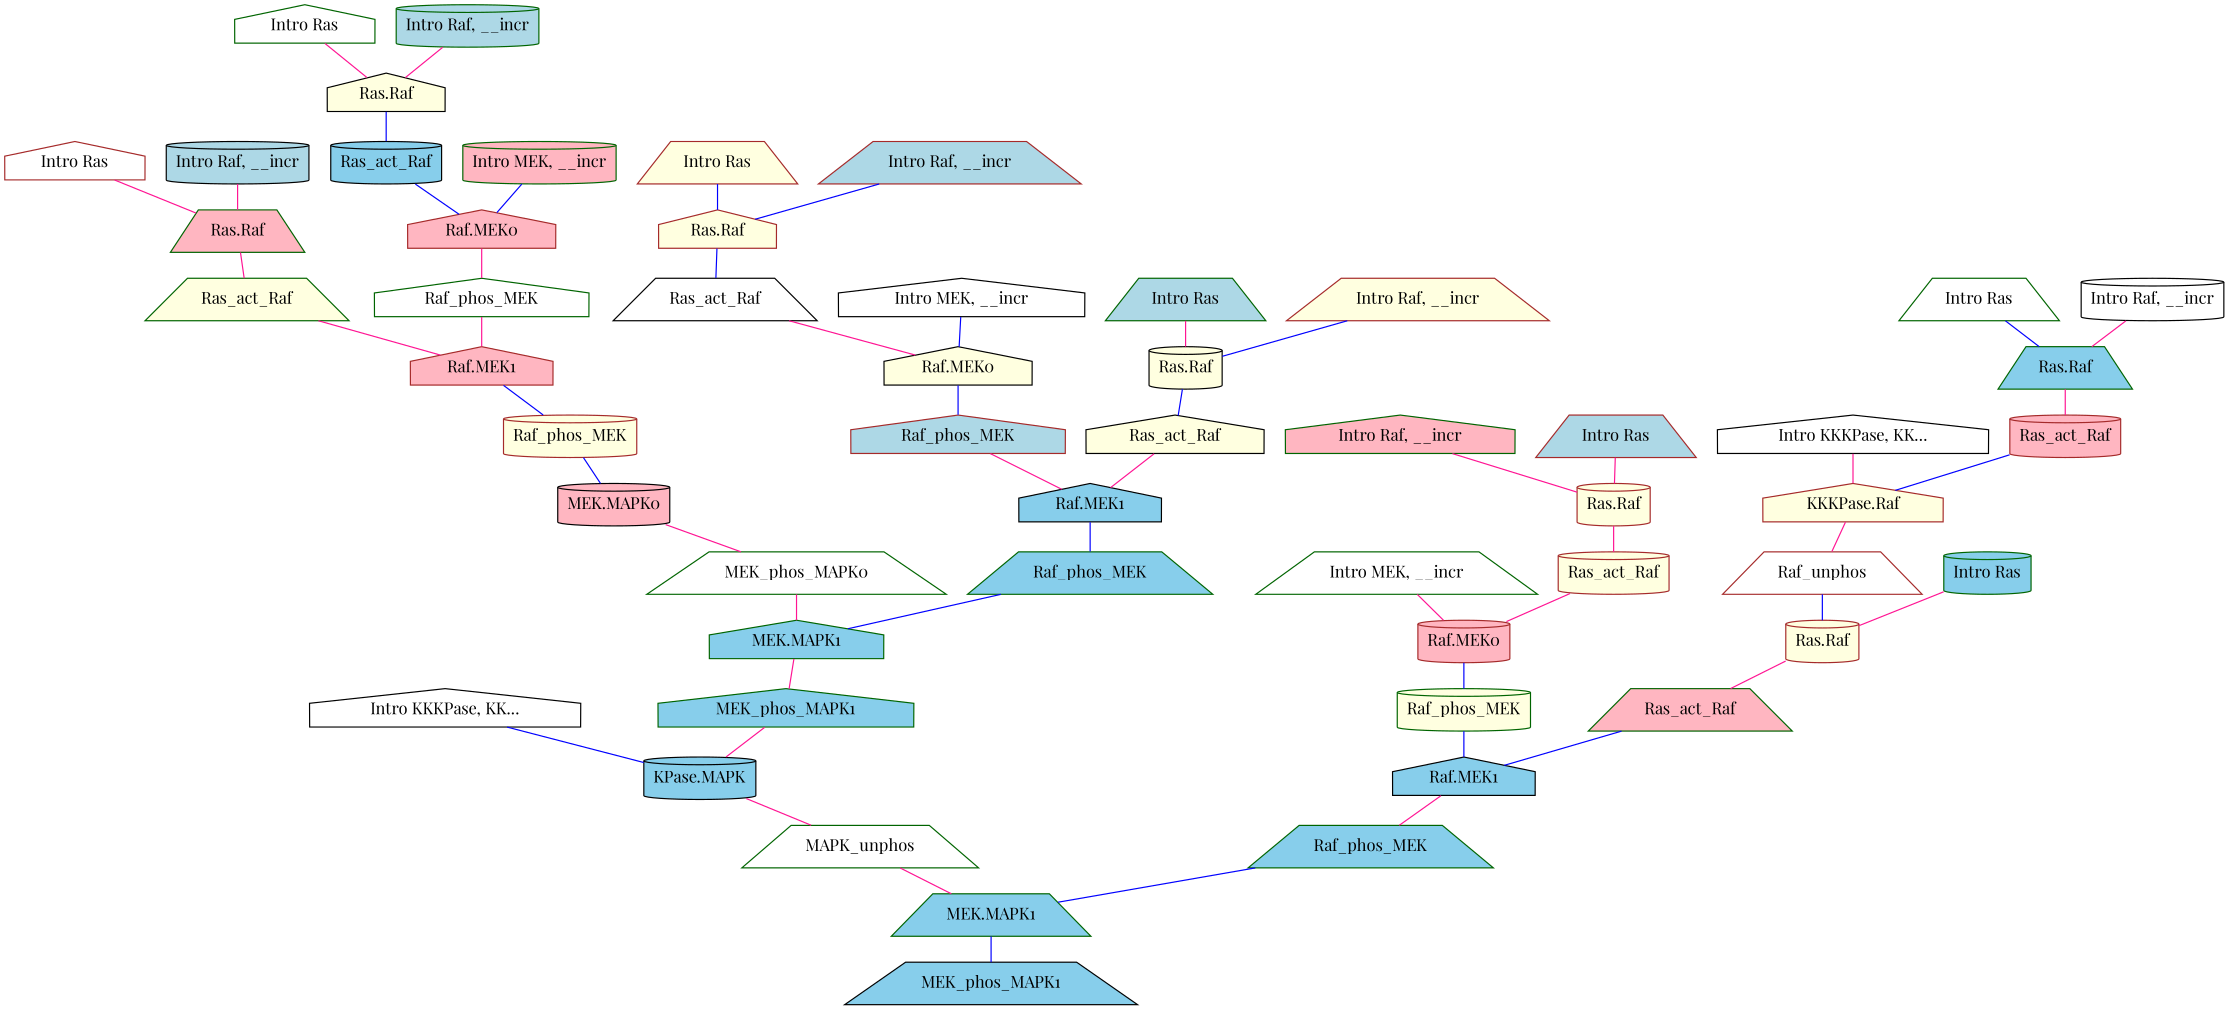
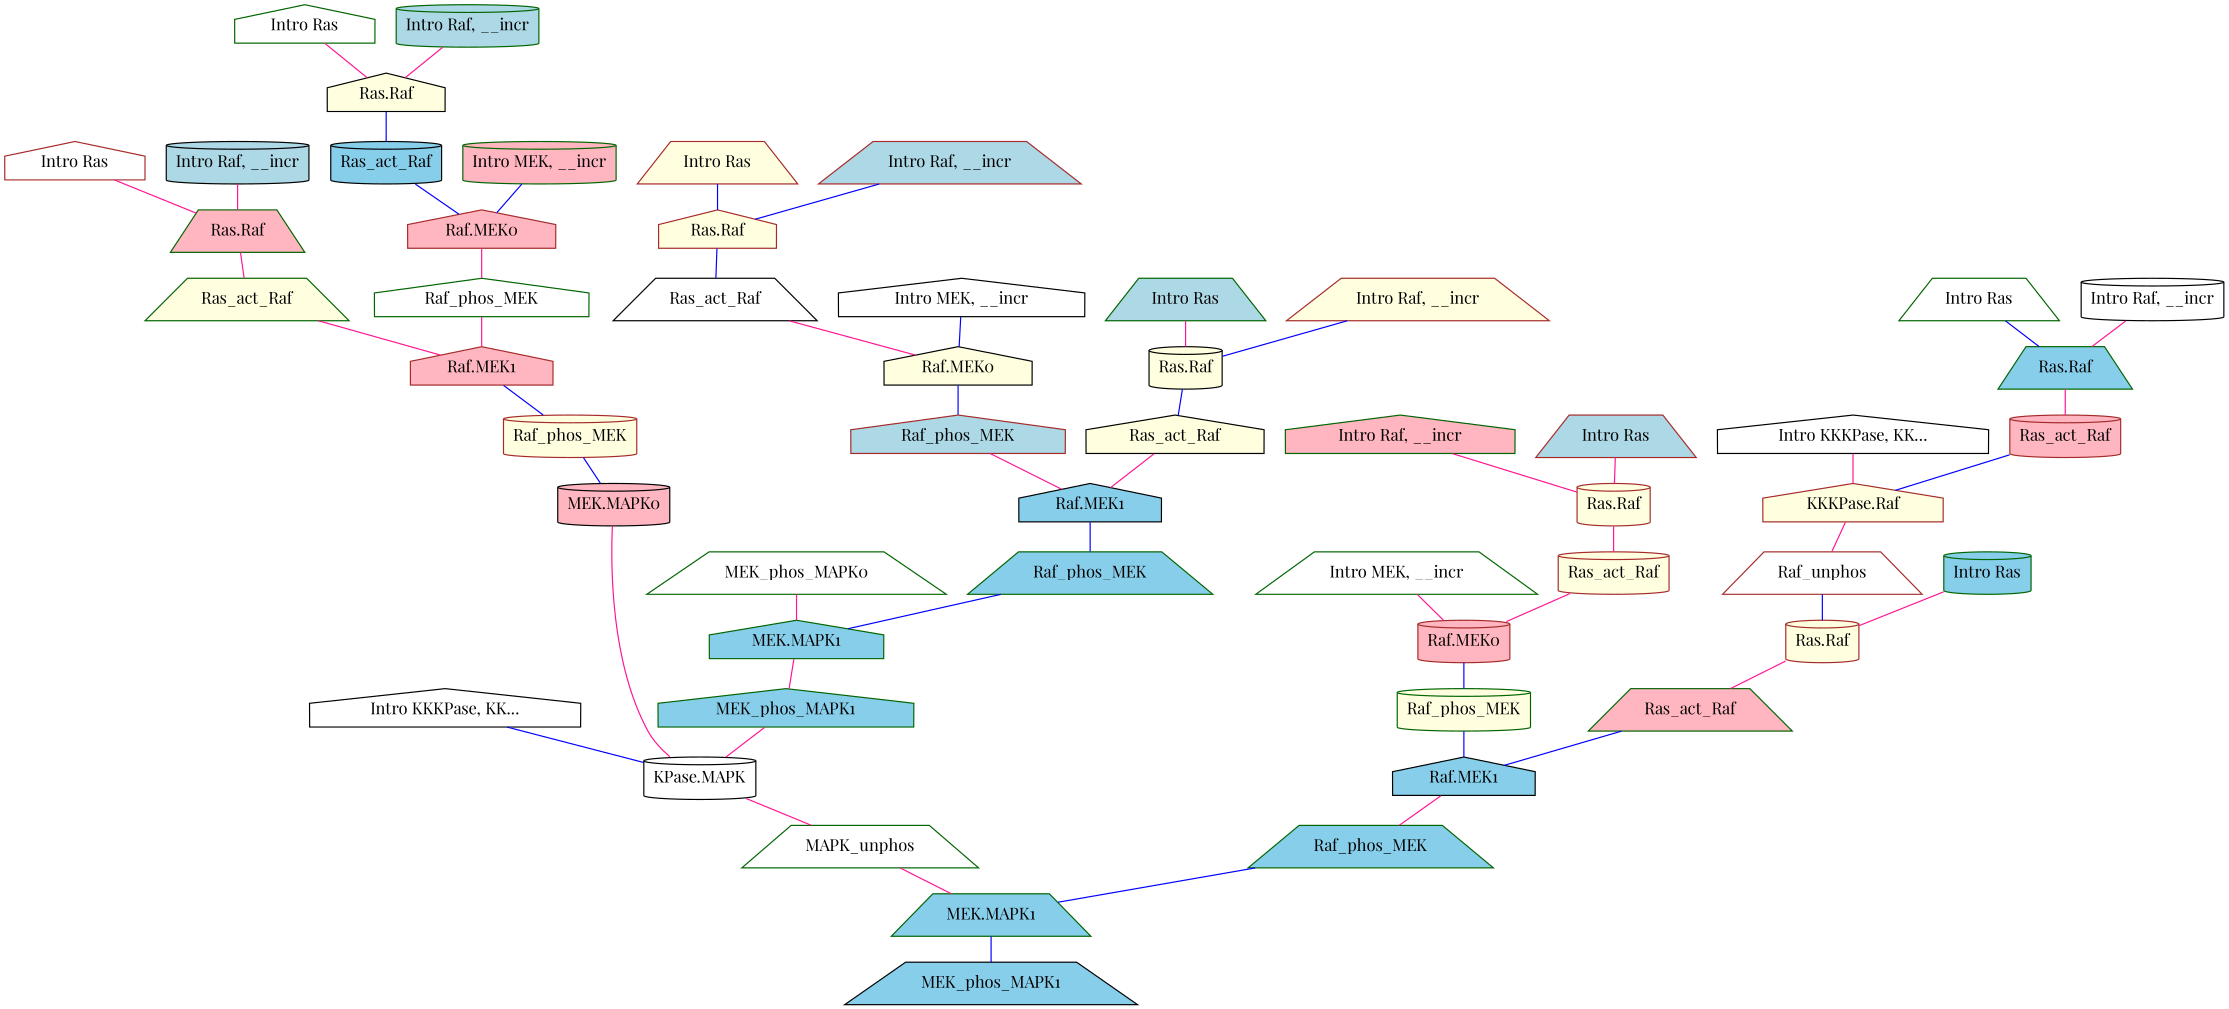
(703, 538) -> (620, 648)
(700, 778) -> (700, 778)
